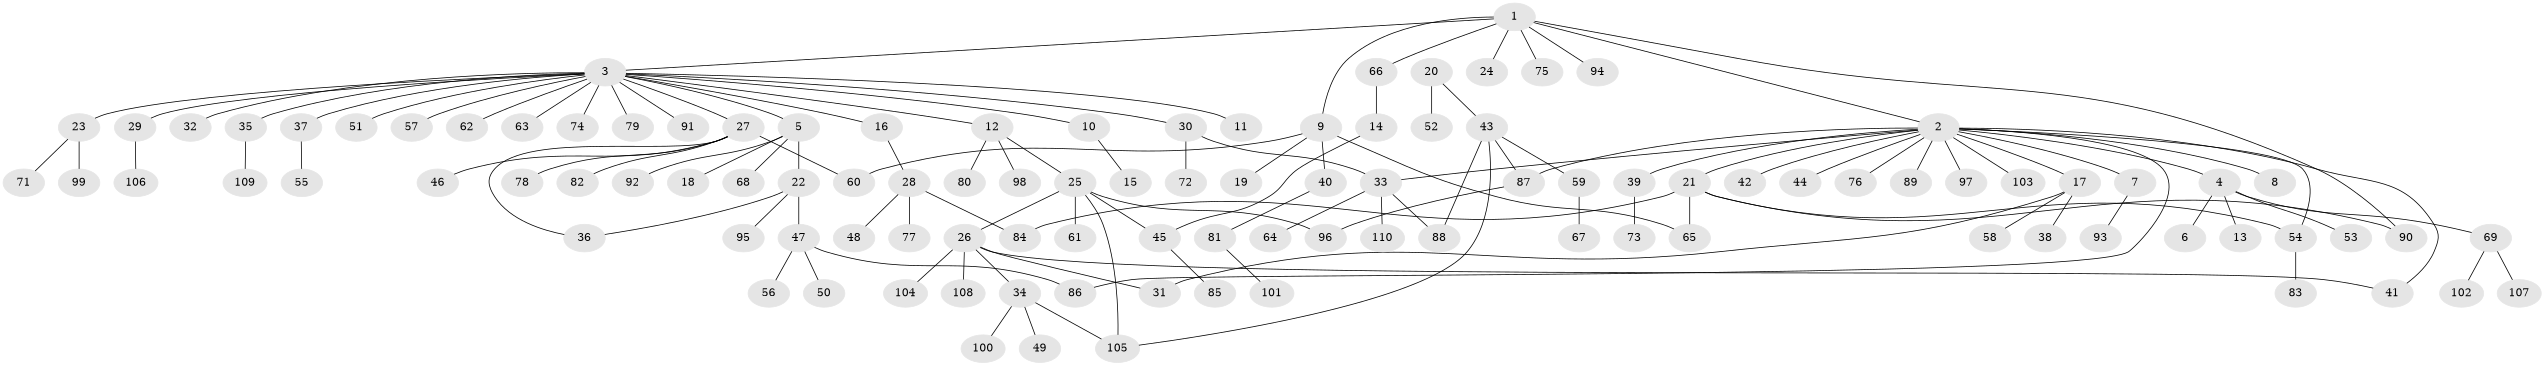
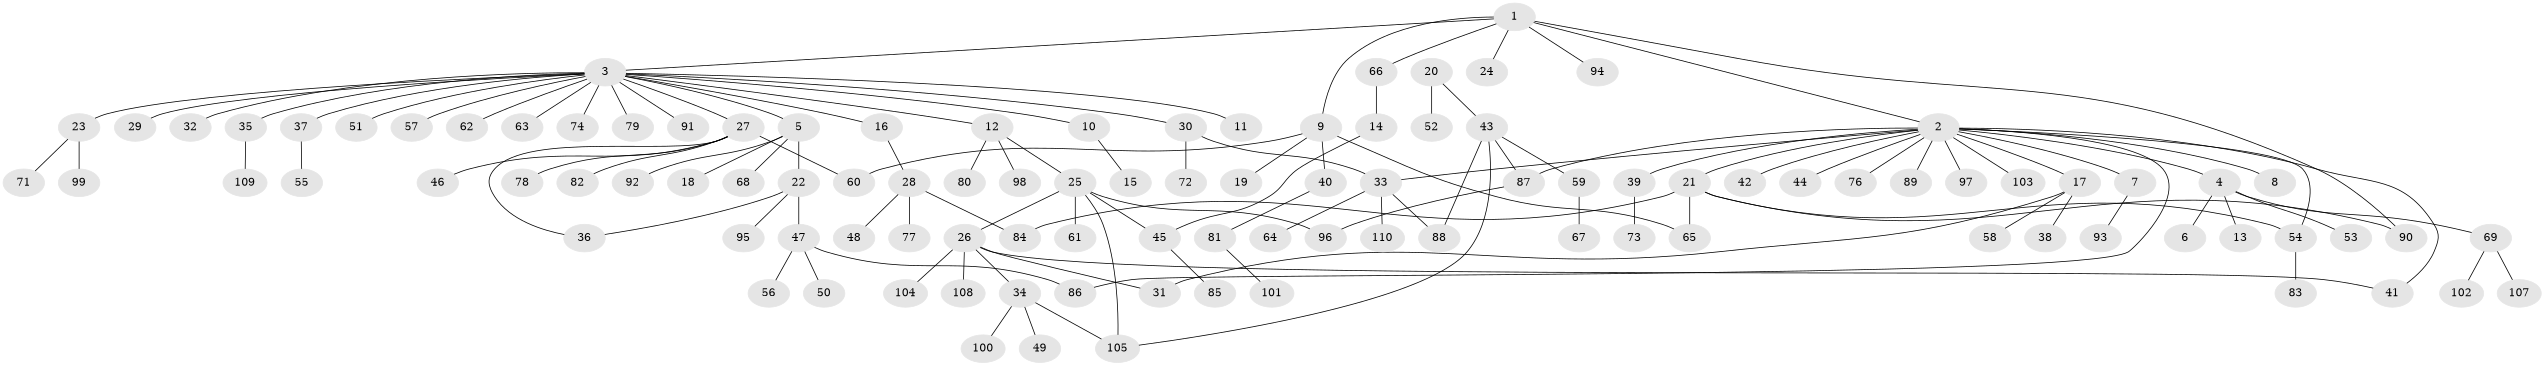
(1542, 72) -> none
(136, 183) -> none
